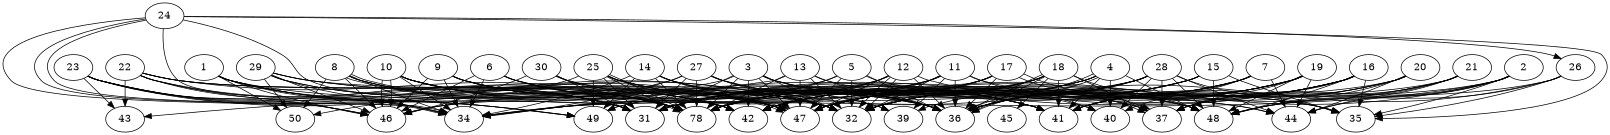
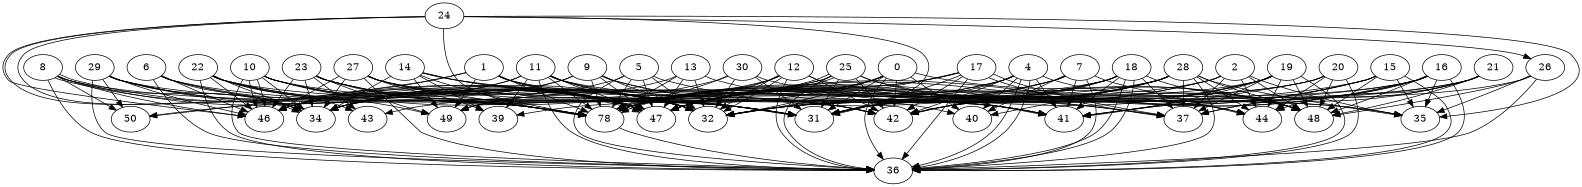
(748, 67) -> (898, 67)
none -> (430, 93)
(874, 93) -> (742, 156)
(1007, 119) -> none
